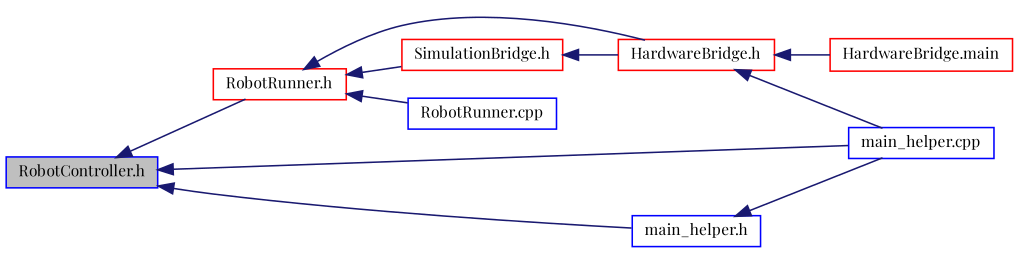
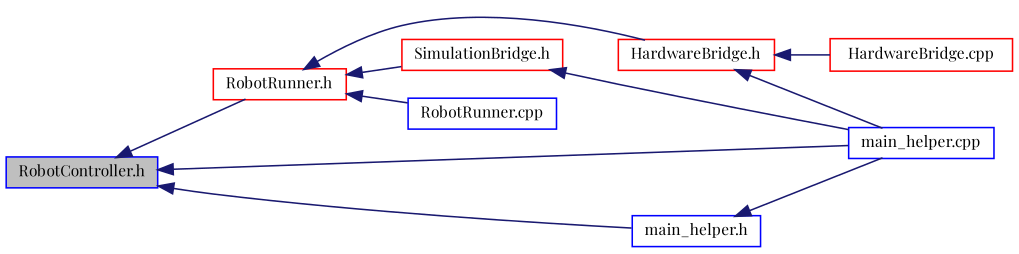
(598, 55) -> (707, 102)
(921, 55) -> (921, 55)
